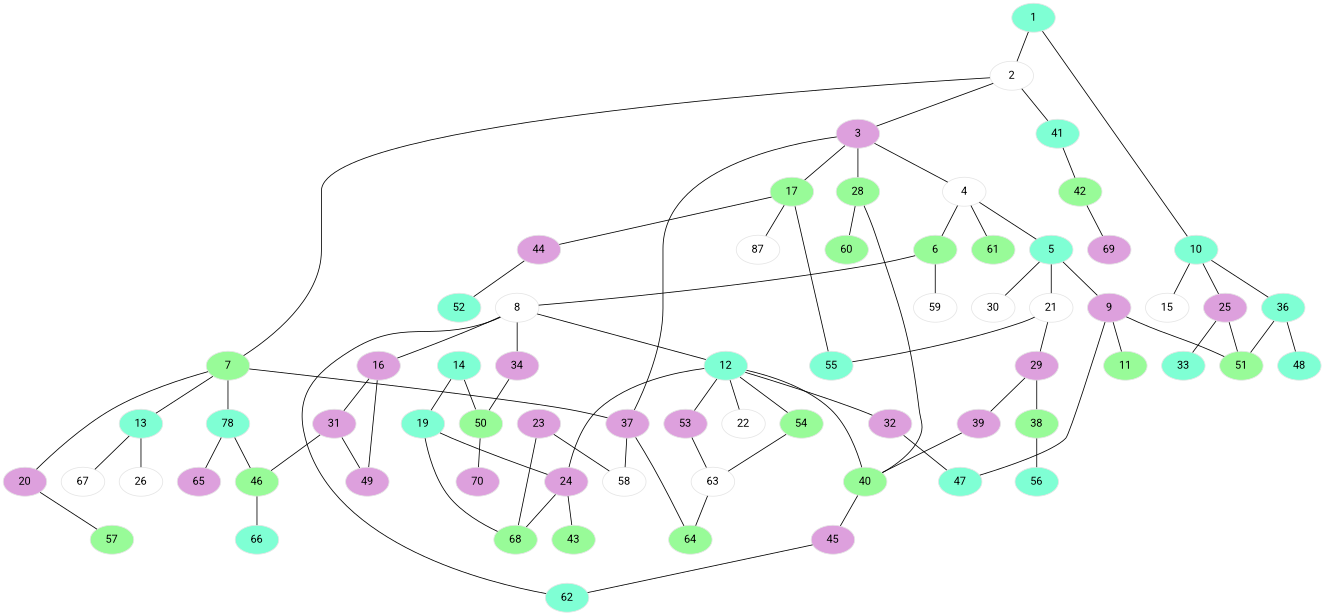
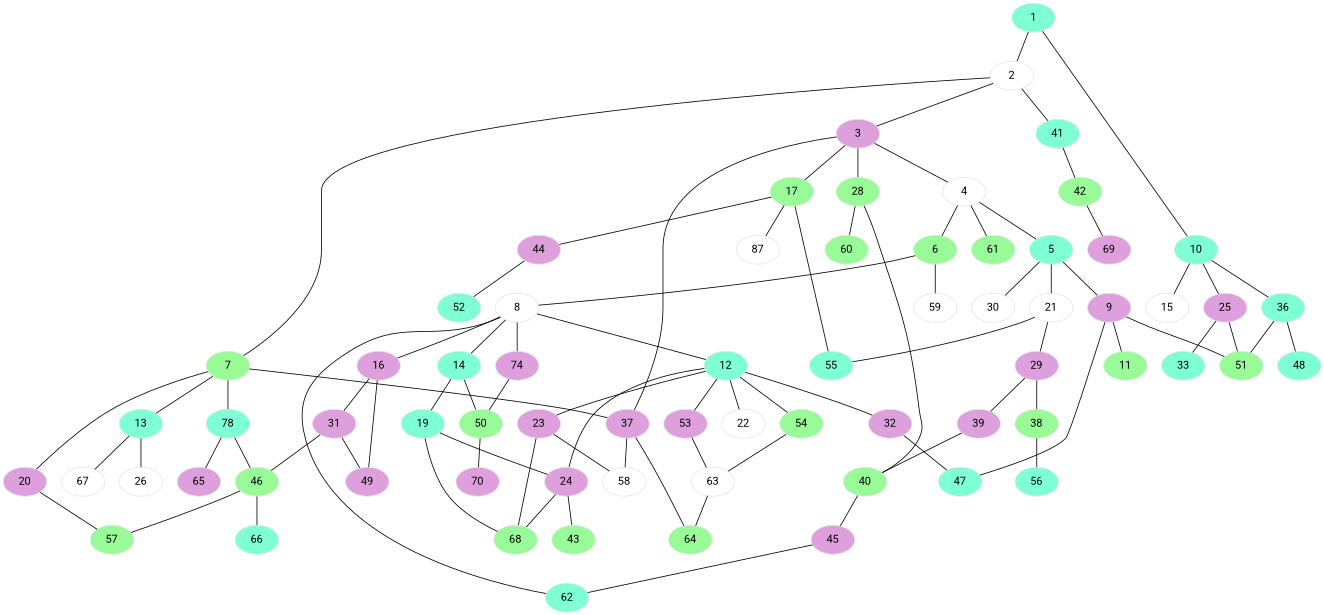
none -> (488, 337)
(517, 366) -> (517, 366)
(823, 403) -> (657, 384)
none -> (186, 513)
